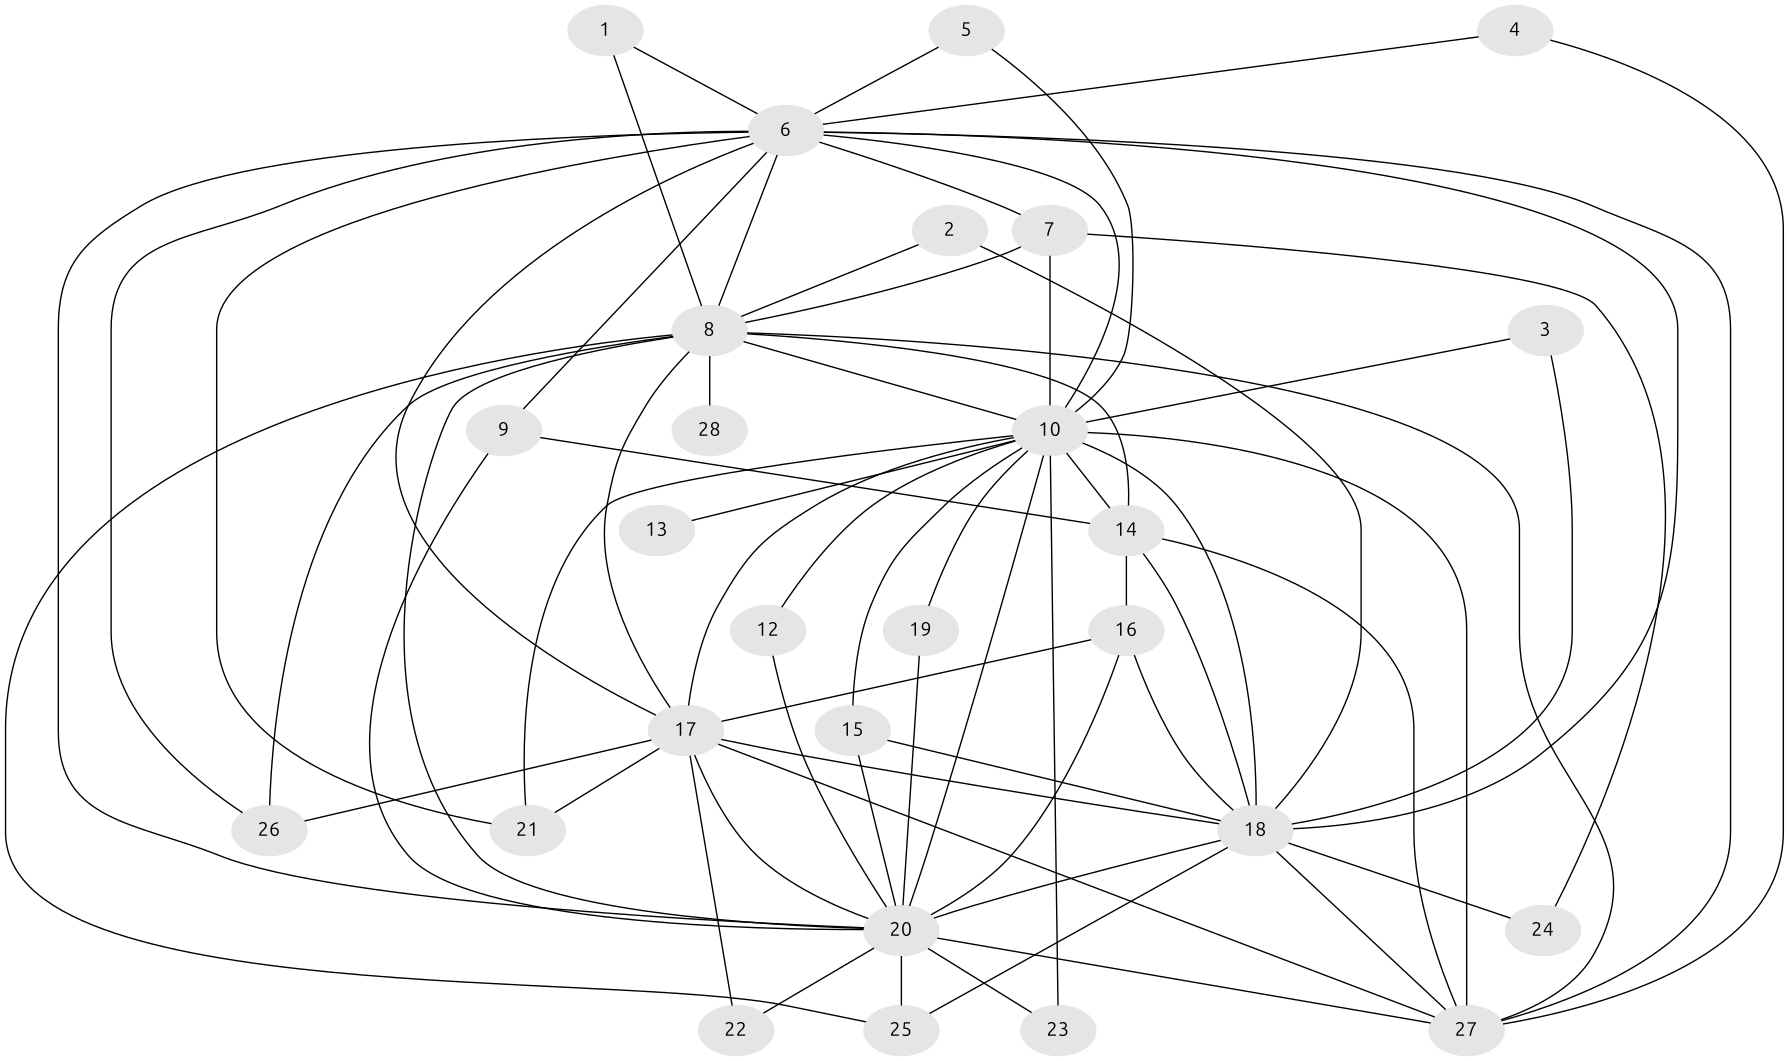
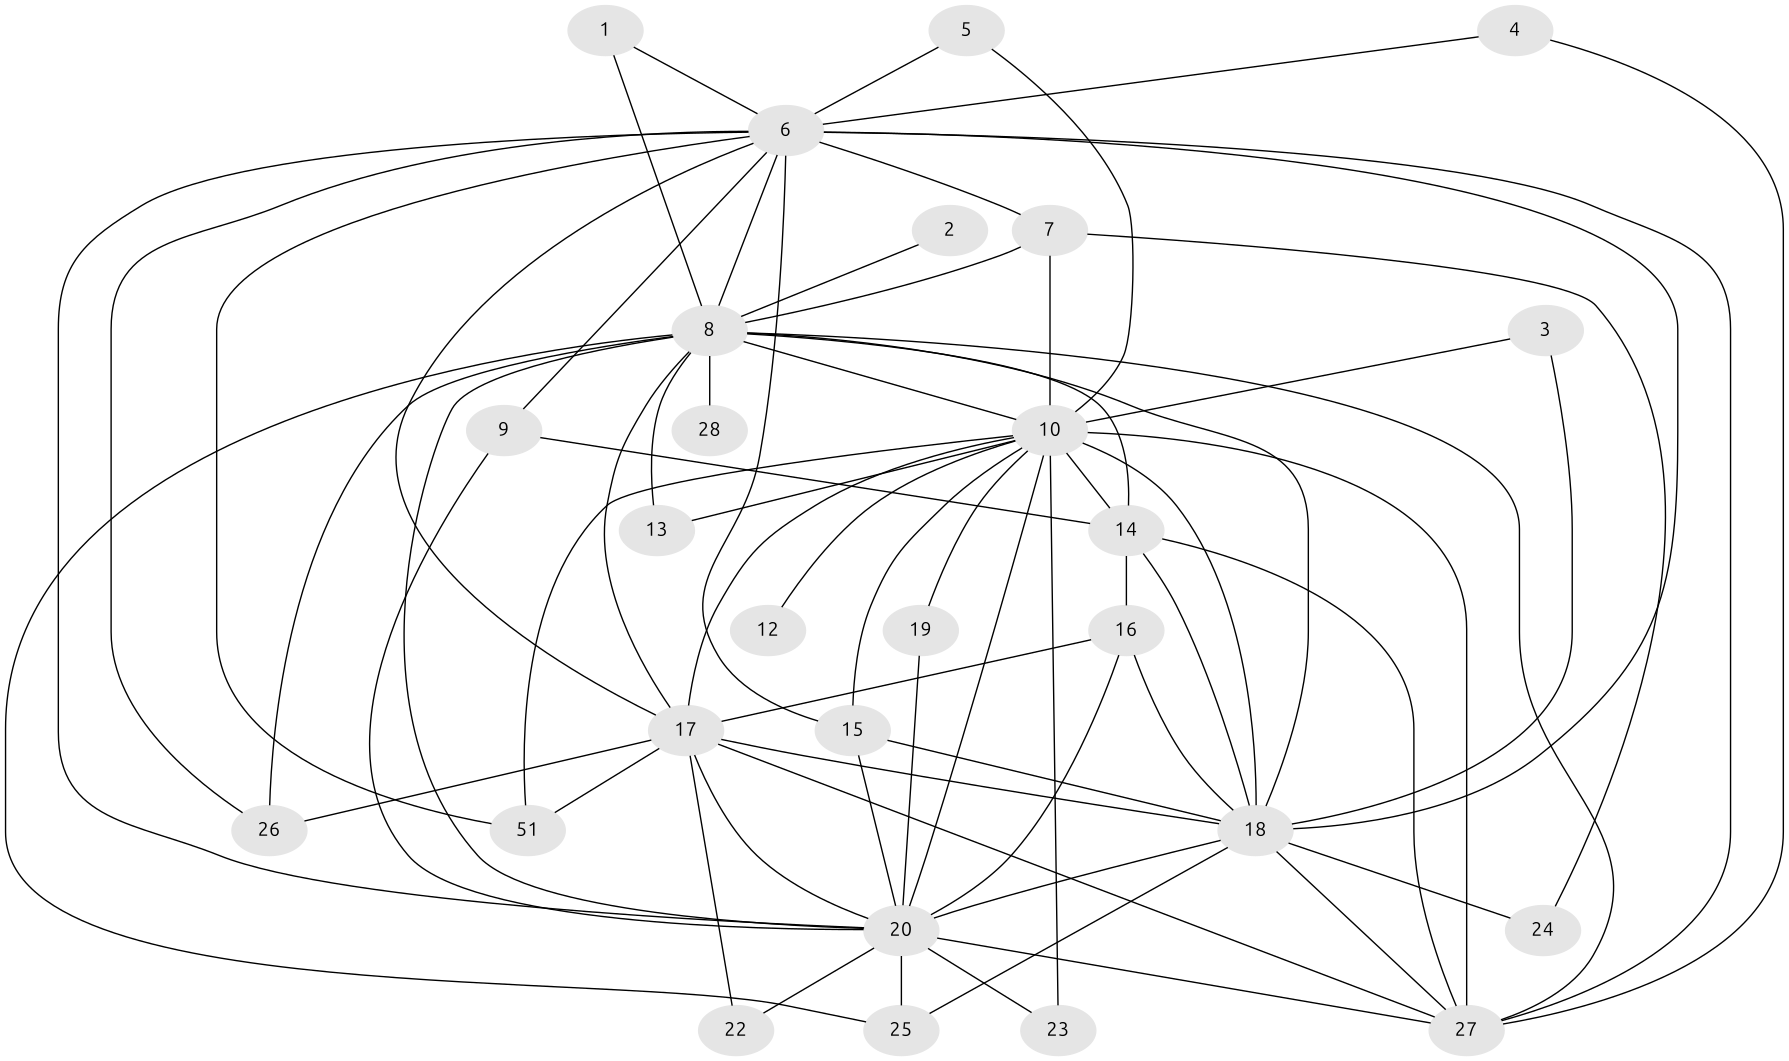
(1071, 186) -> (759, 457)
none -> (655, 424)
(1315, 452) -> (1191, 425)
(820, 793) -> none
(528, 831) -> (528, 831)
